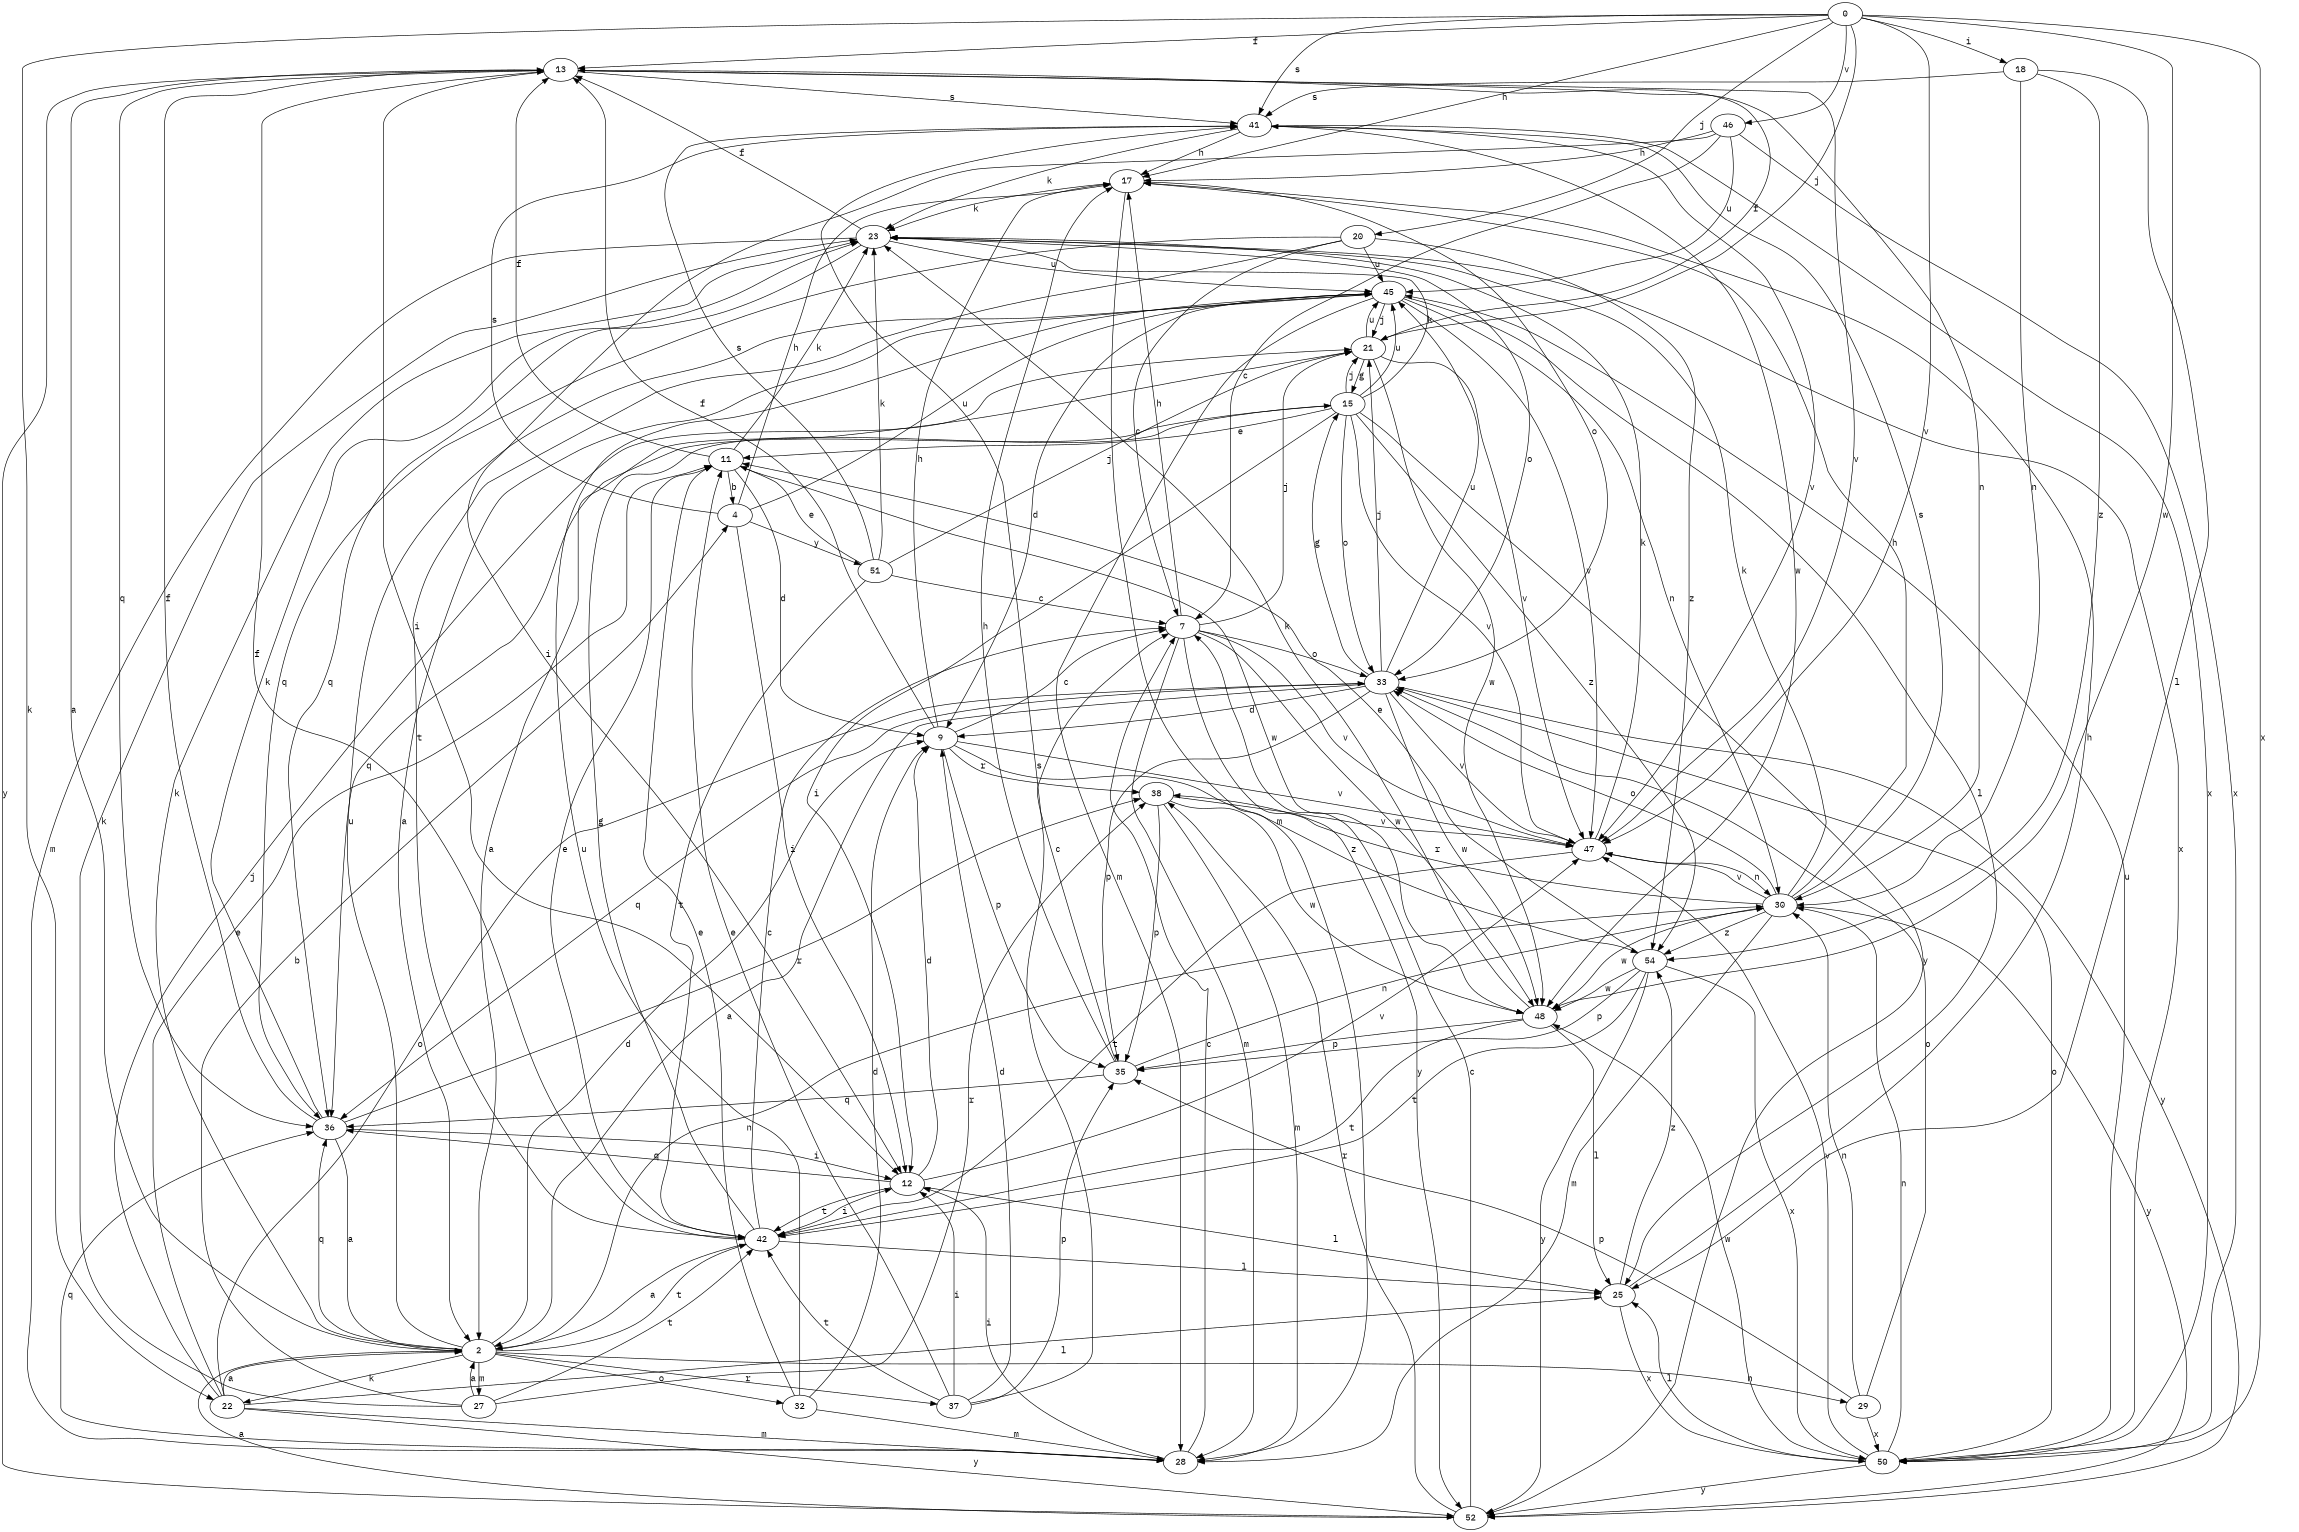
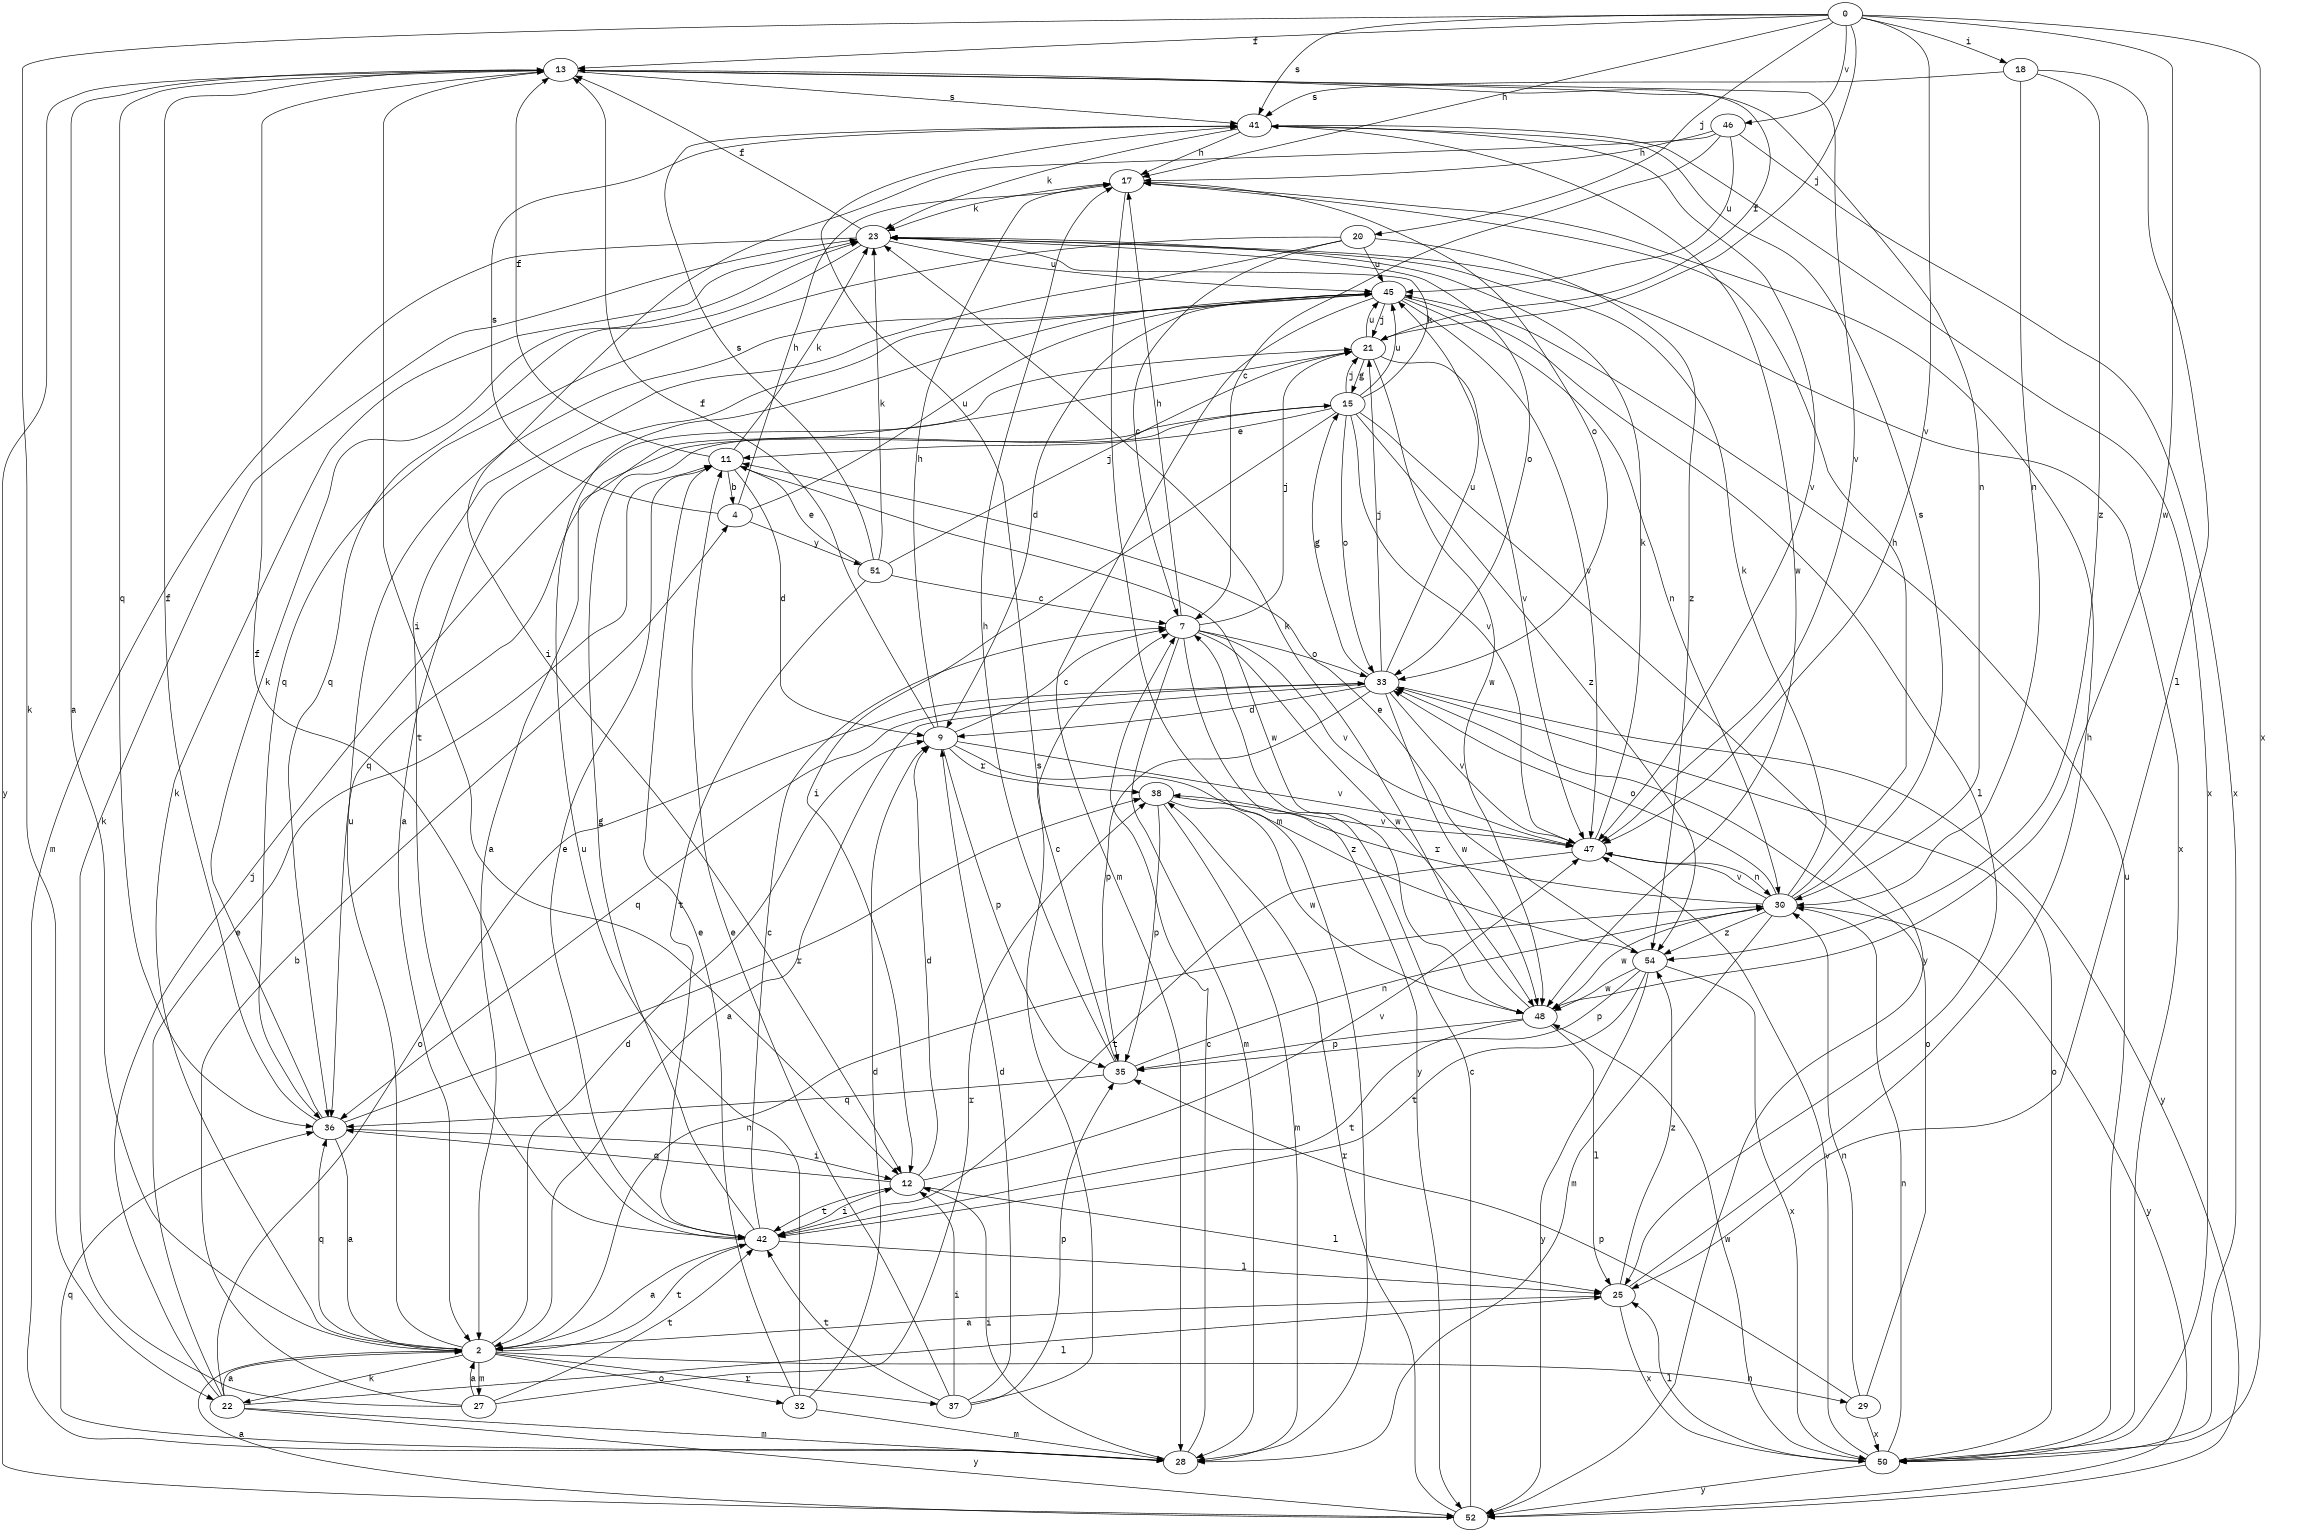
(785, 840) -> none
none -> (1051, 1314)
